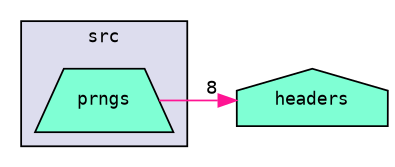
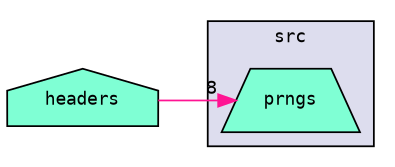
(199, 100) -> (188, 100)
